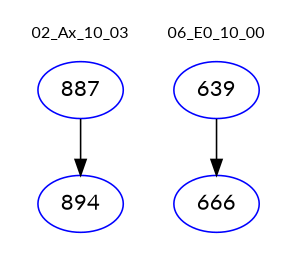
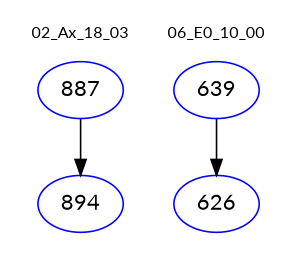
(81, 34) -> (81, 34)
(217, 204) -> (217, 204)
